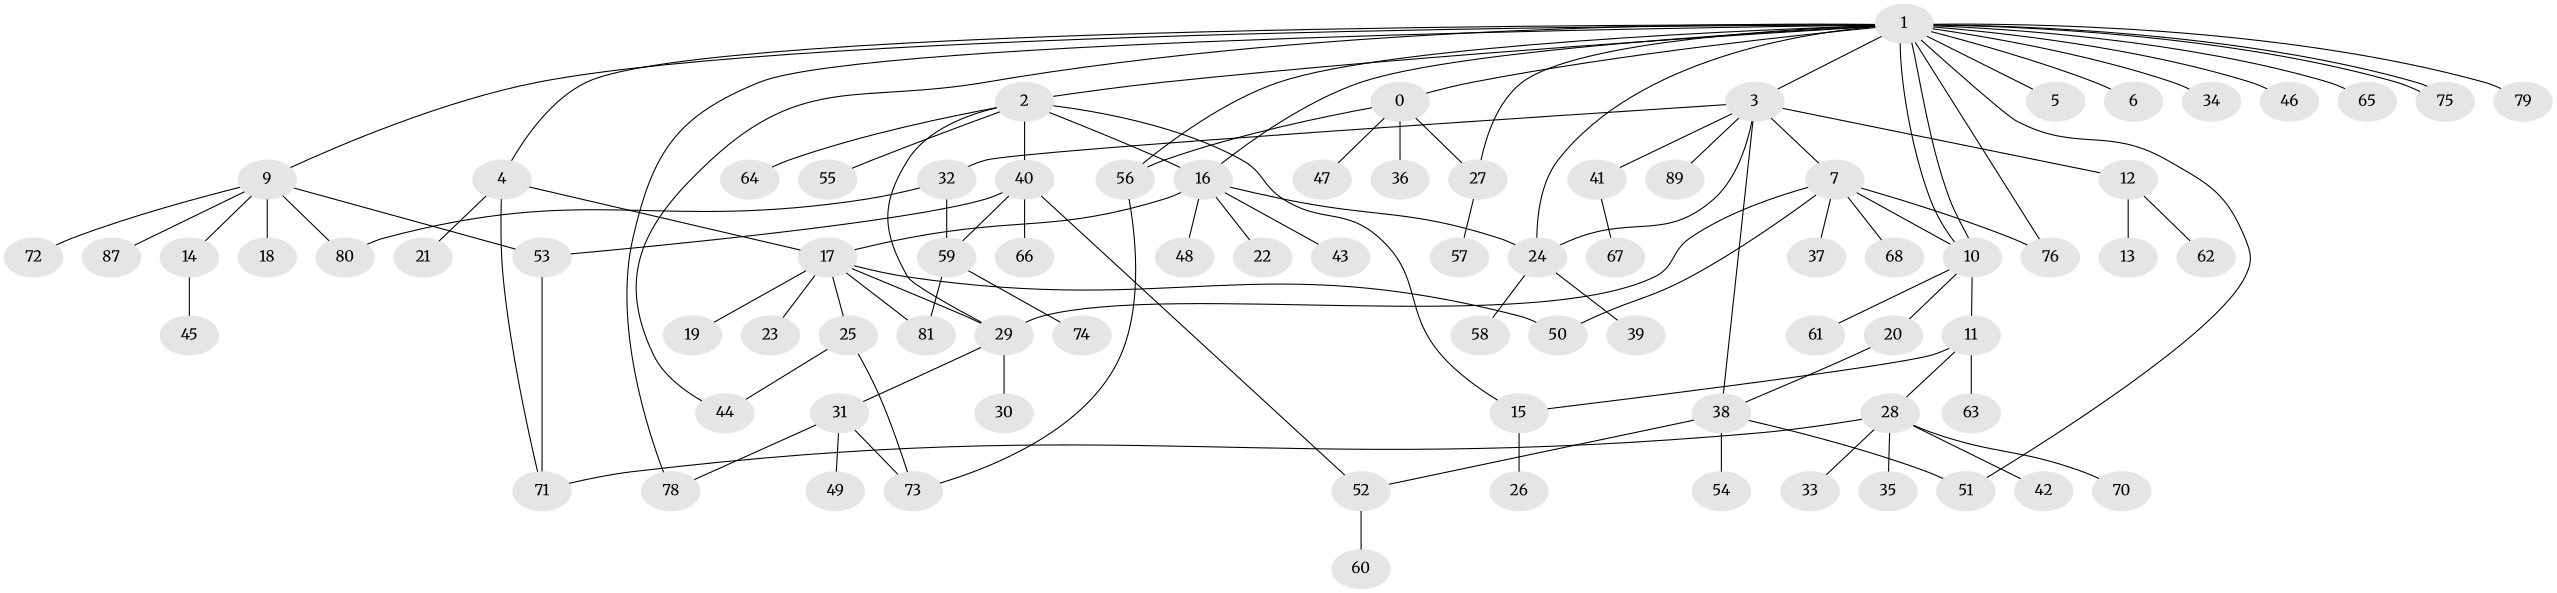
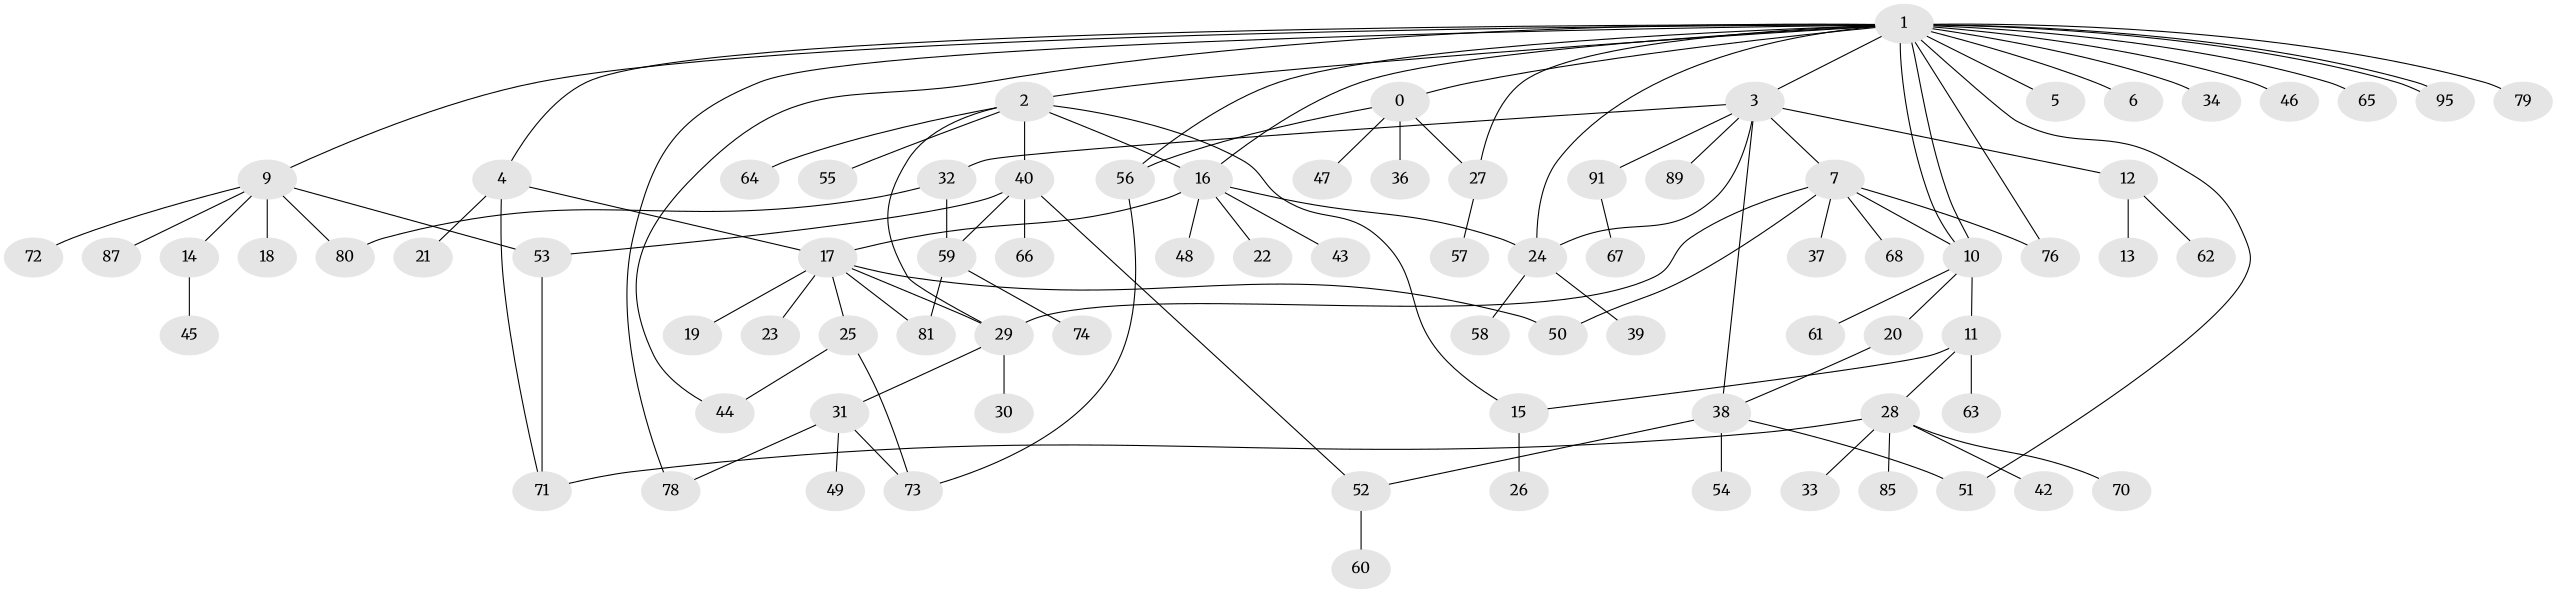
(2445, 102) -> (2445, 102)
(1597, 180) -> (1597, 180)
(1888, 491) -> (1888, 491)
